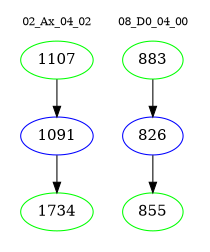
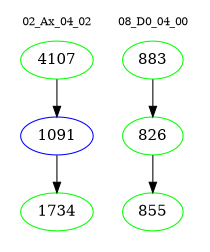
(57, 60) -> (57, 60)
(153, 136) -> (153, 136)
